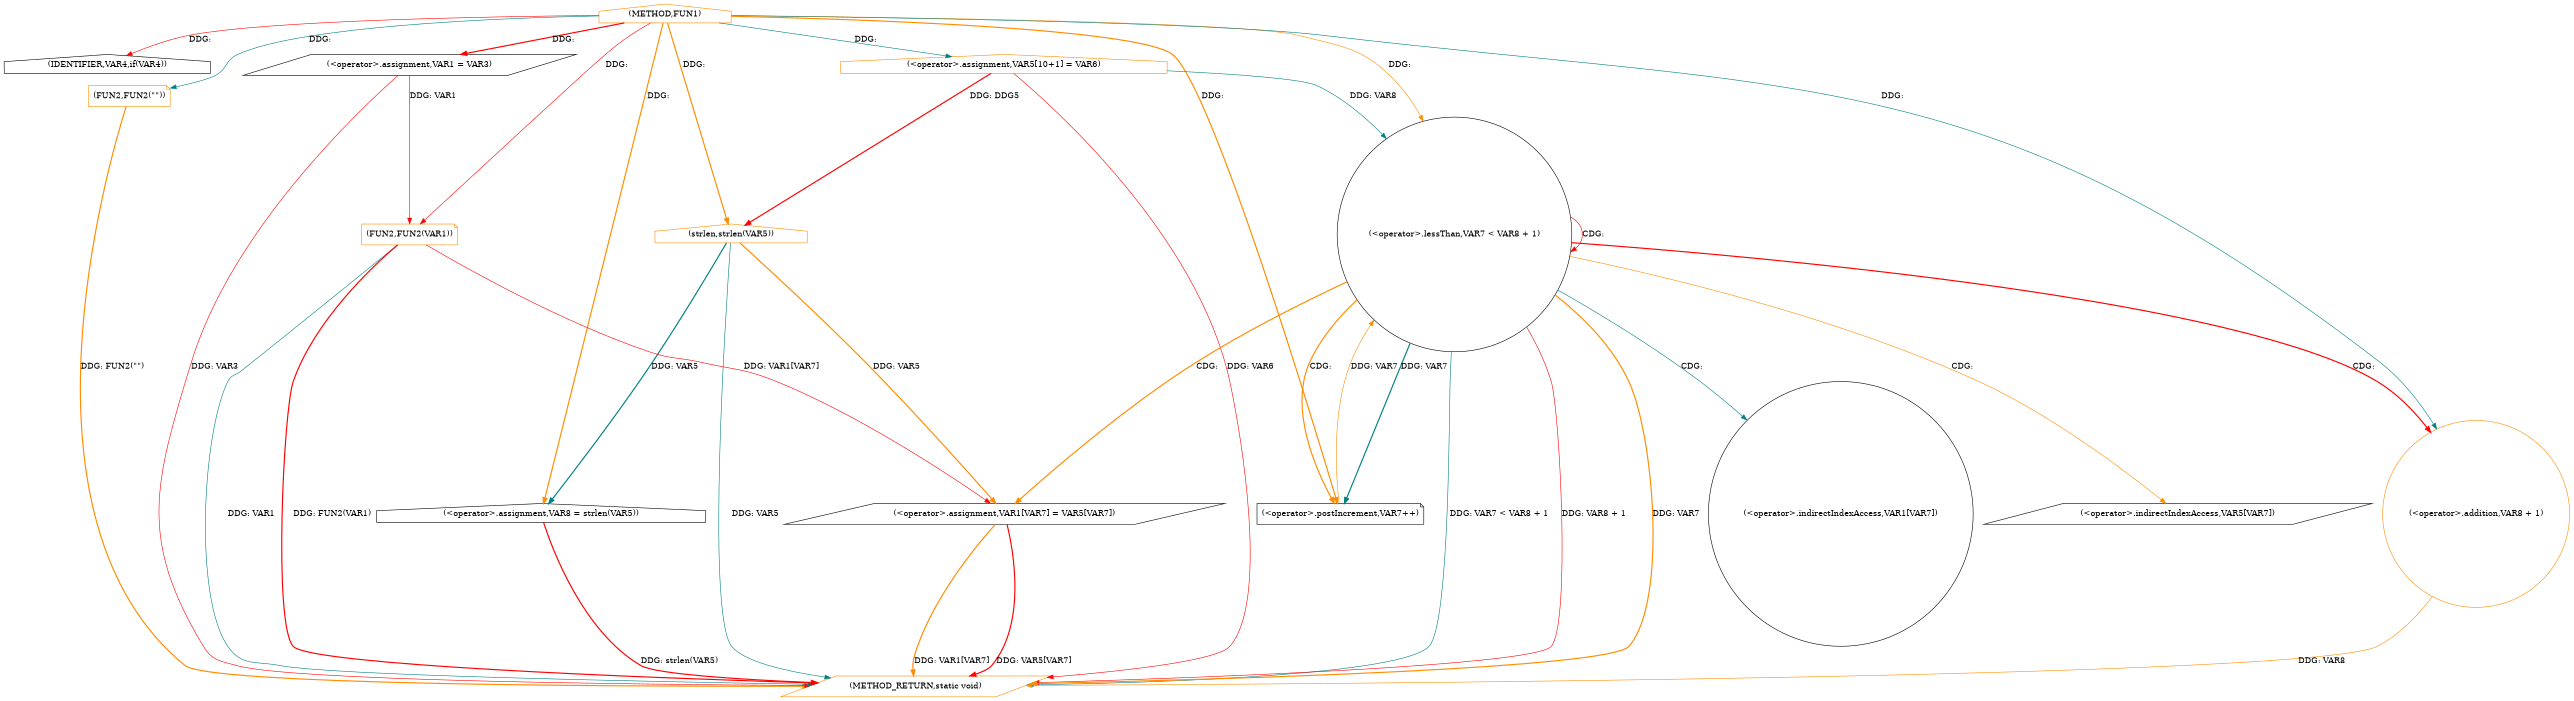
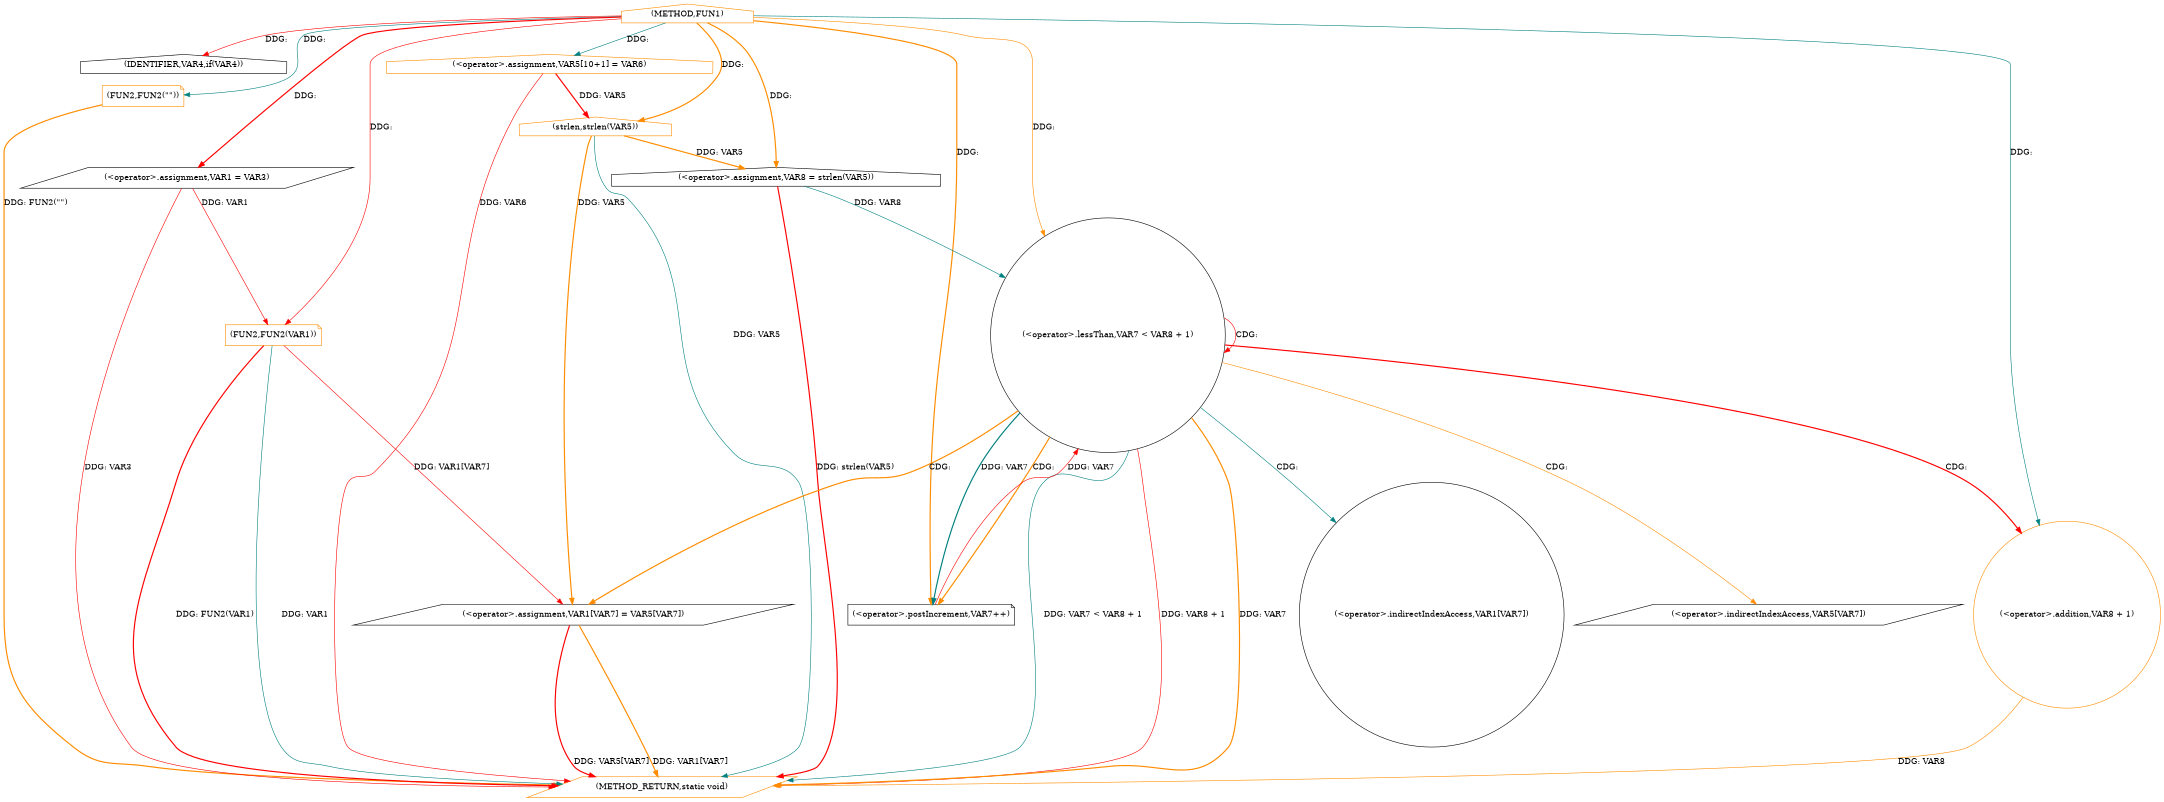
(1283, 79) -> (904, 227)
(995, 96) -> (603, 96)
(644, 374) -> (682, 151)
(1339, 411) -> (990, 513)
